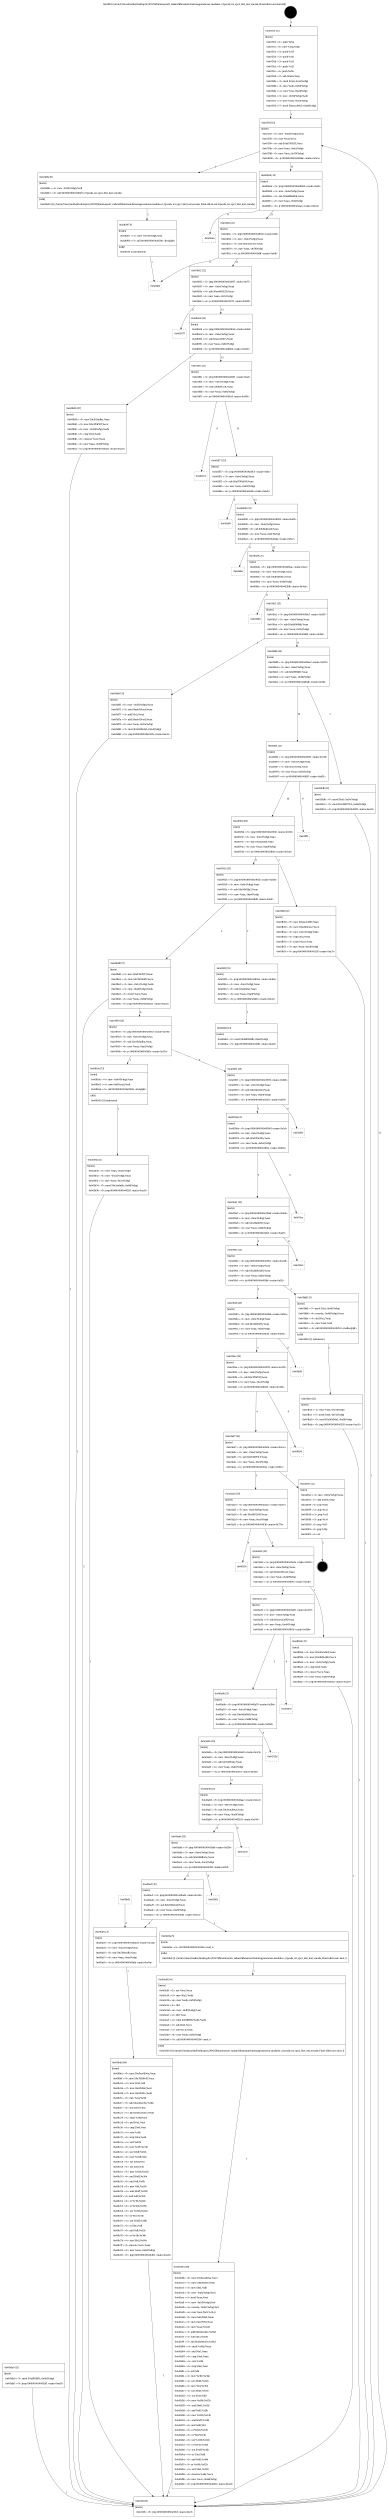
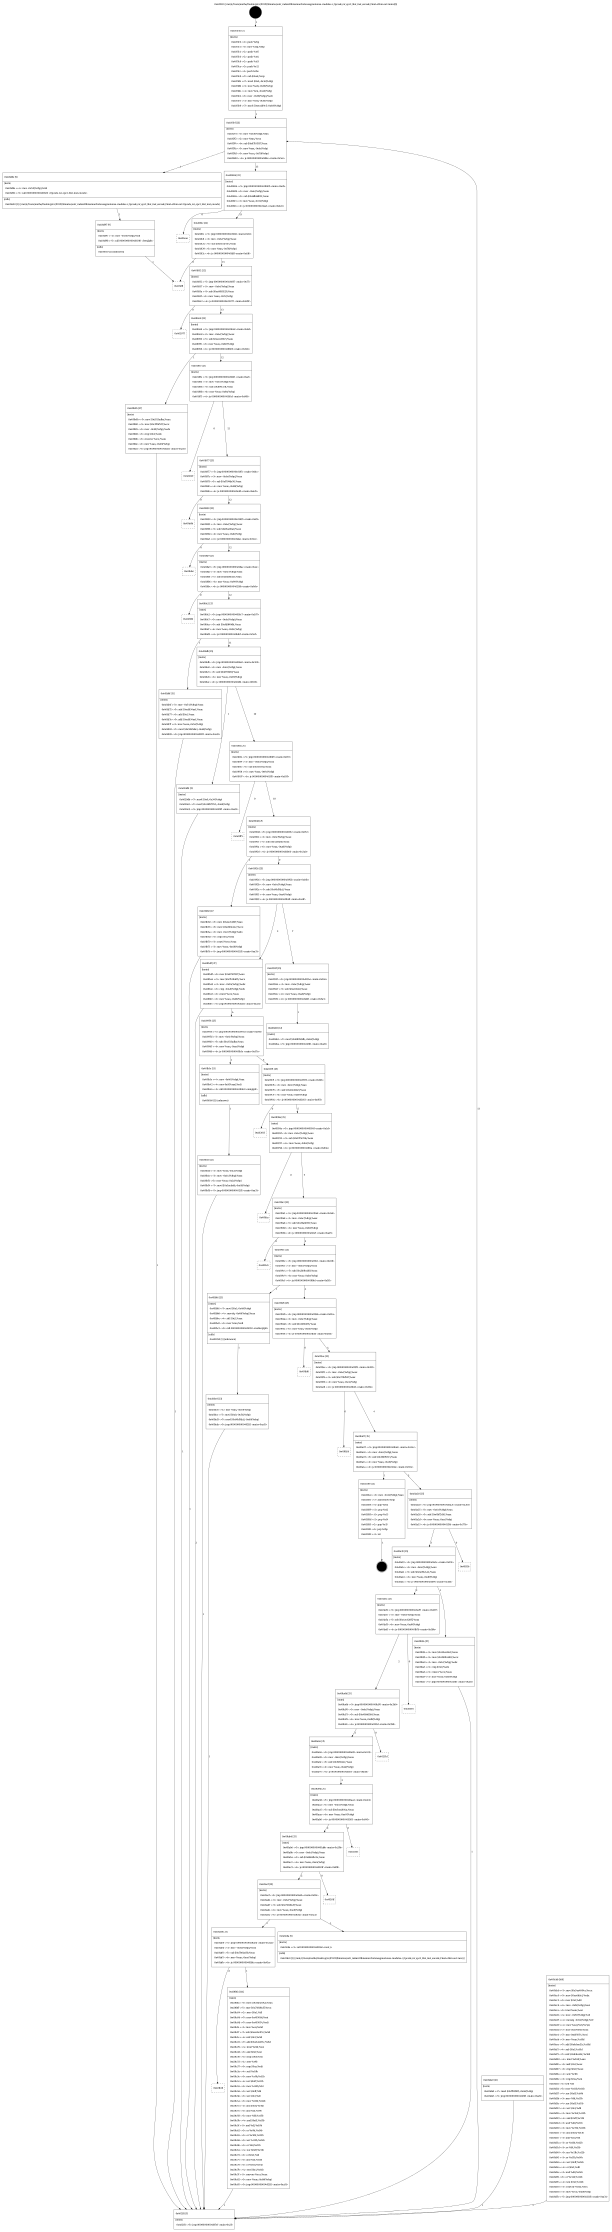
(125, 1915) -> (217, 2024)
(251, 2015) -> none
